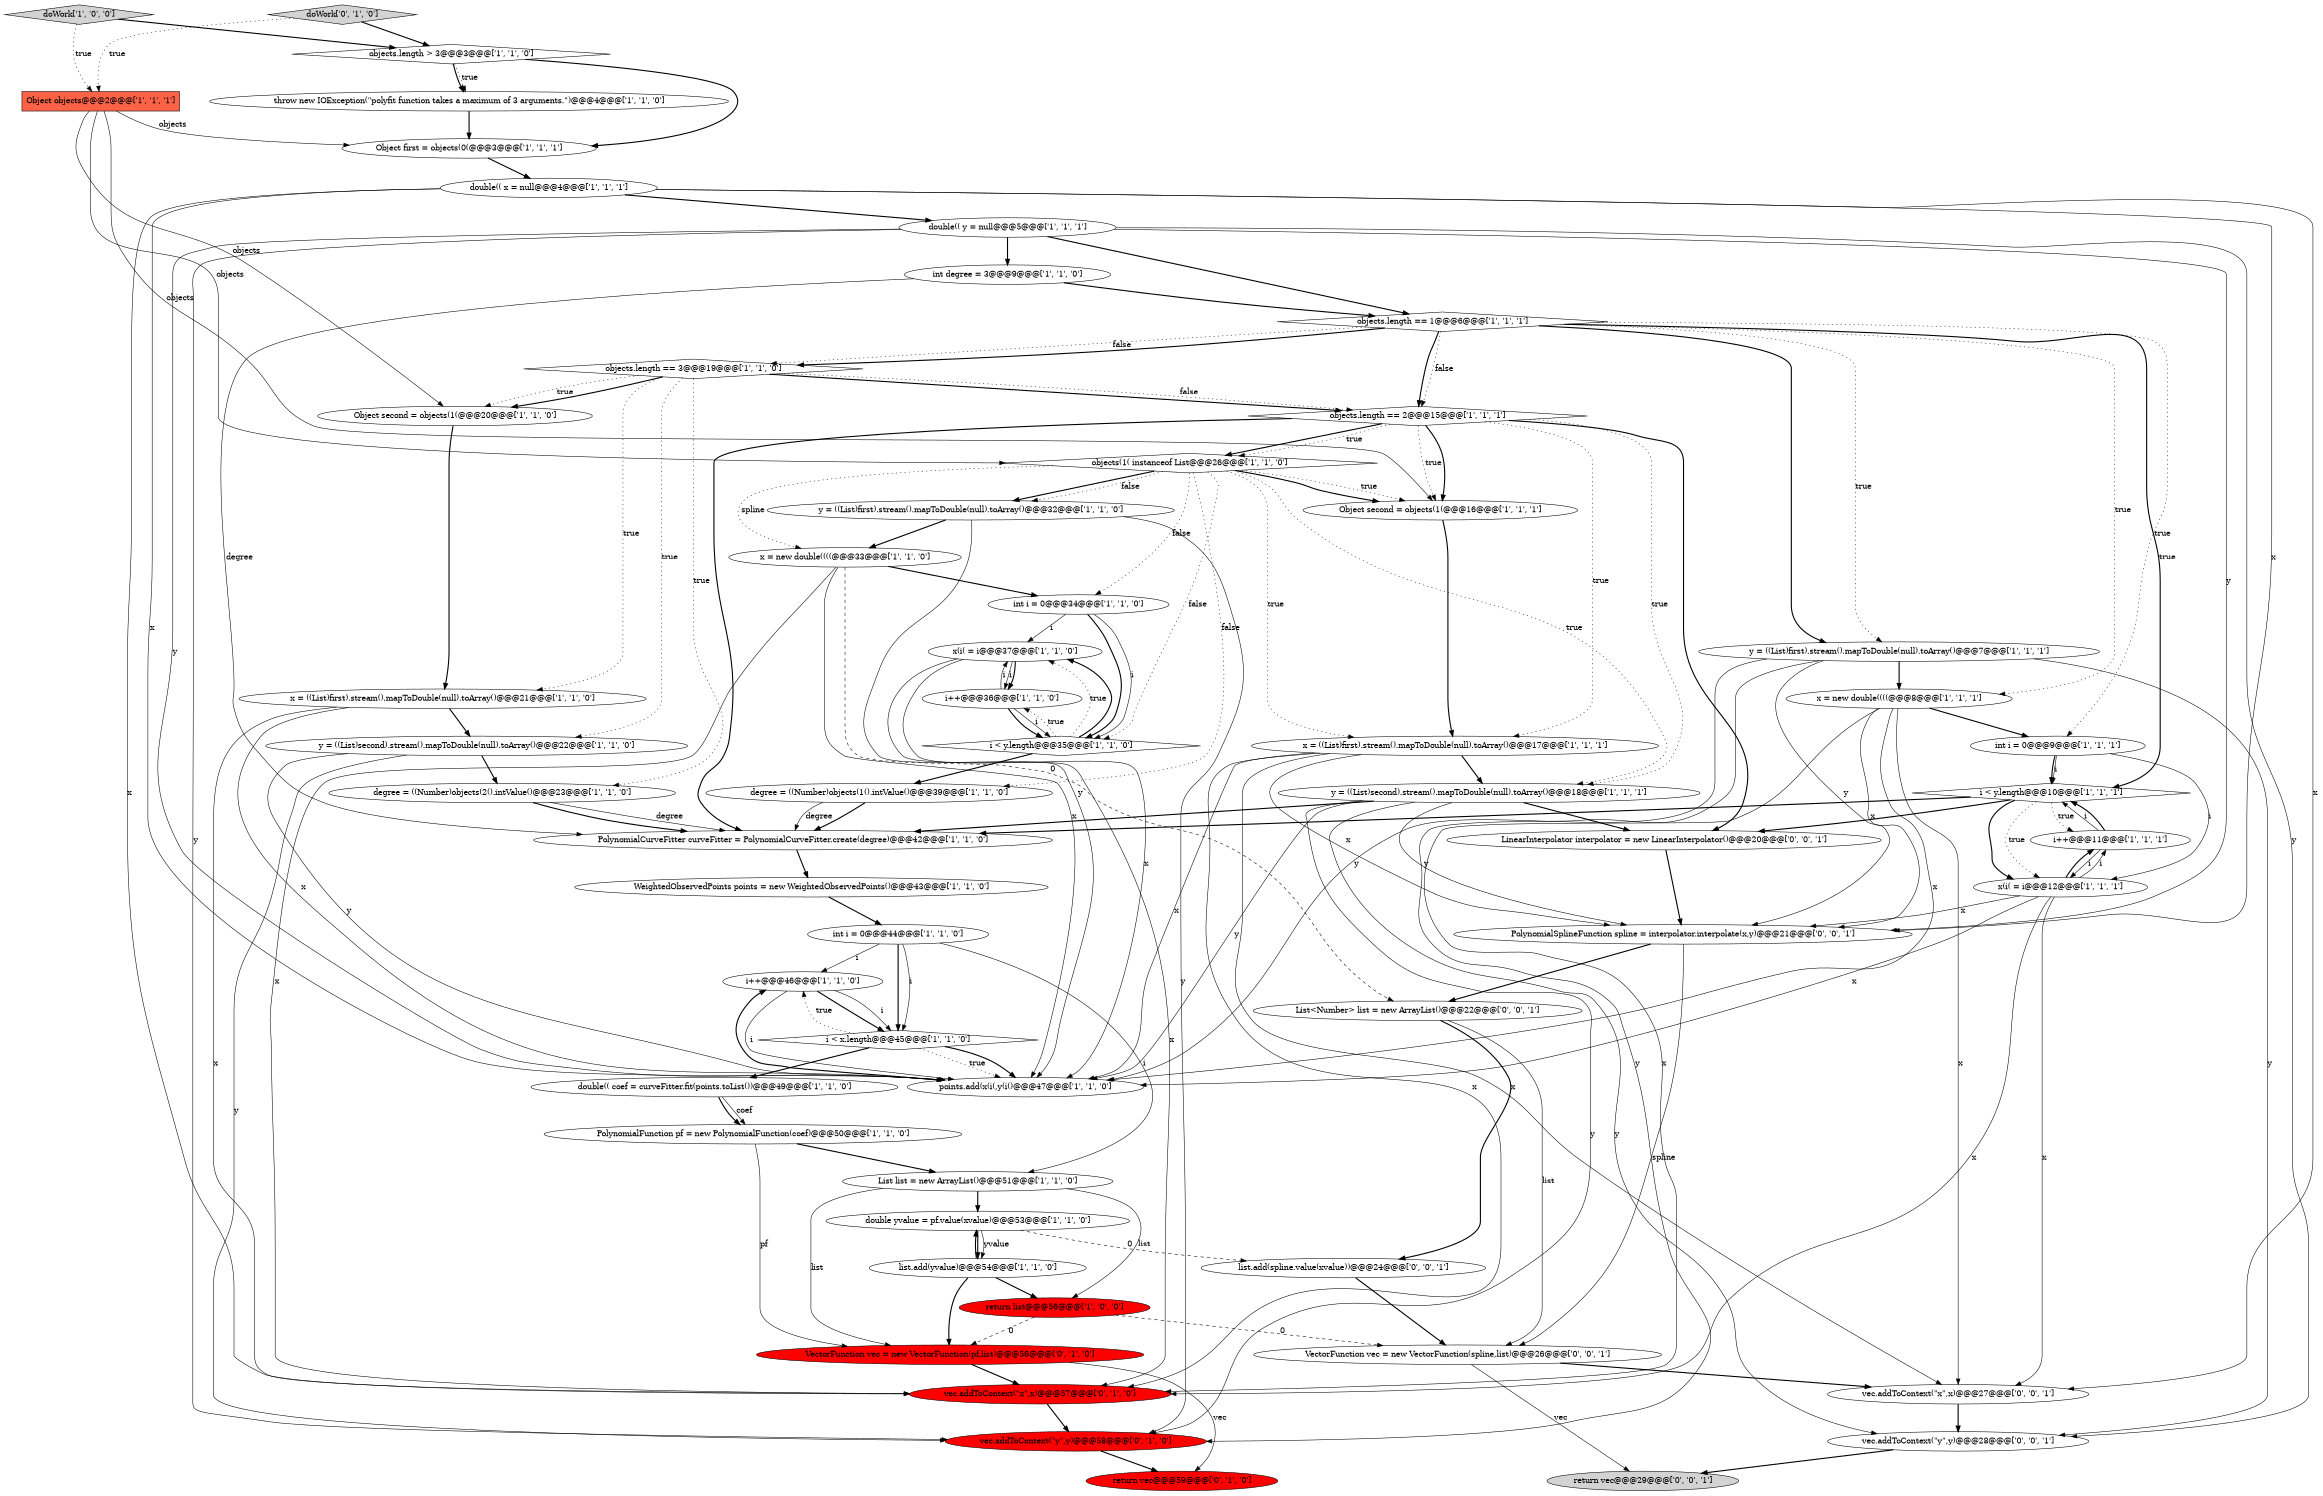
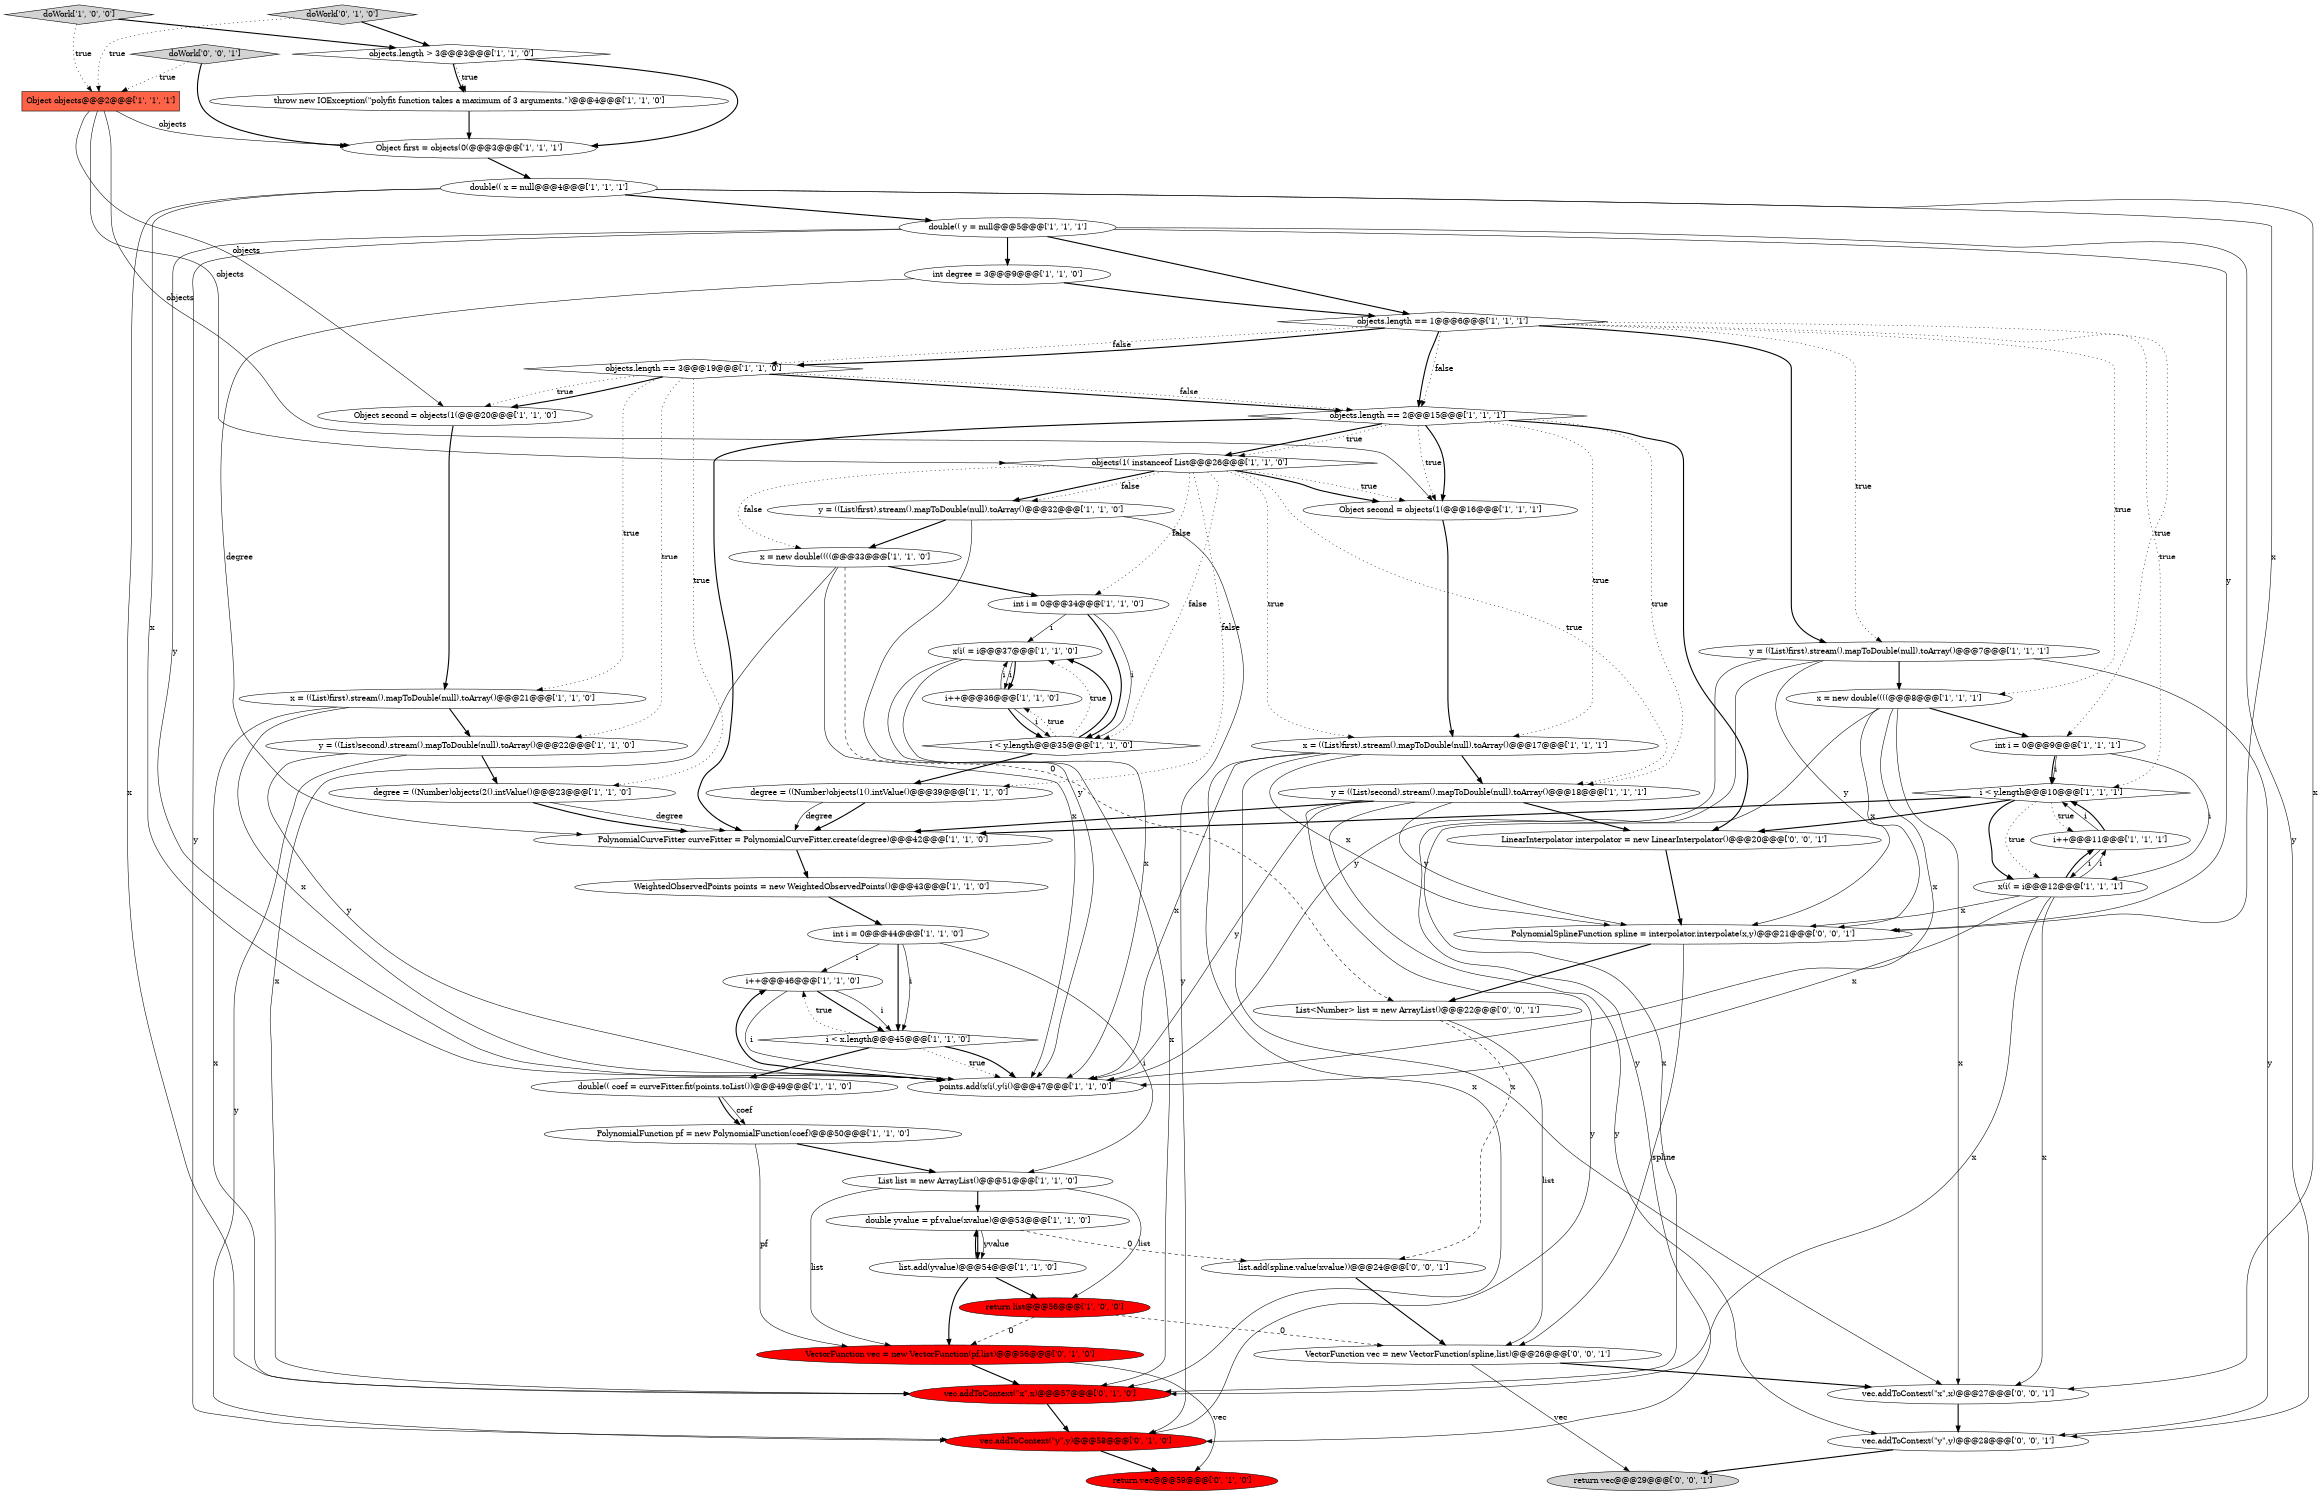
none -> (205, 54)
(2086, 336) -> (2086, 336)
(753, 510) -> (753, 510)
(1484, 1145) -> (1484, 1145)
